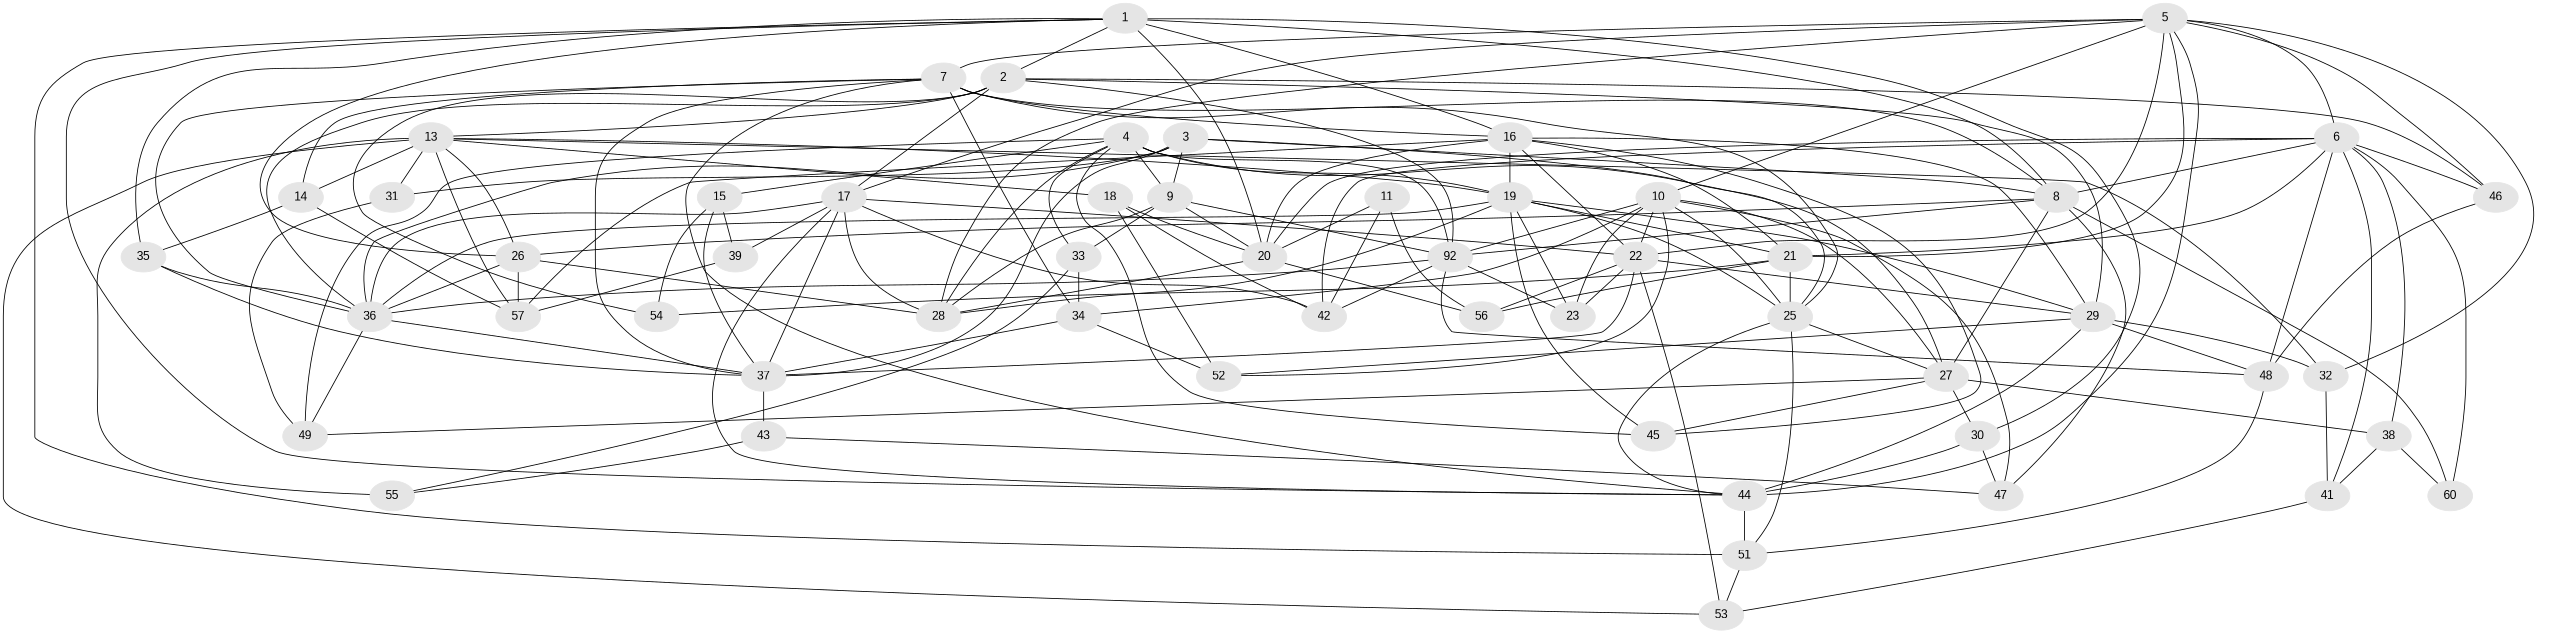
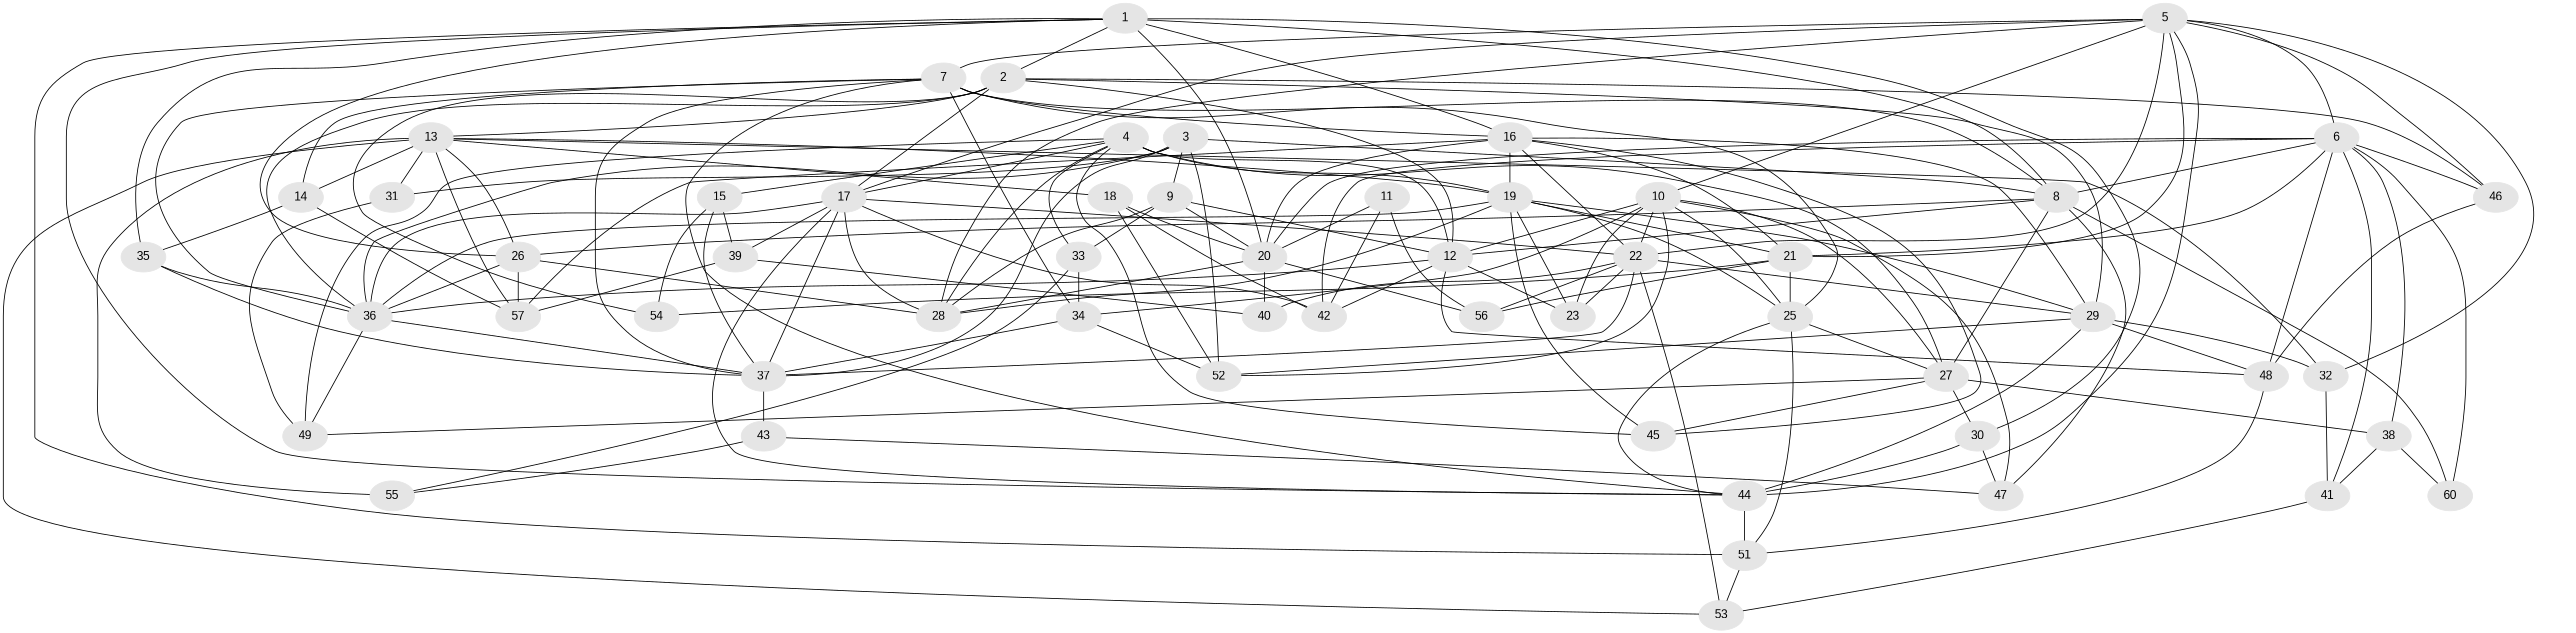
(1558, 163) -> (1210, 251)
(1148, 168) -> (985, 168)
(1450, 257) -> (1450, 257)
none -> (1264, 317)
